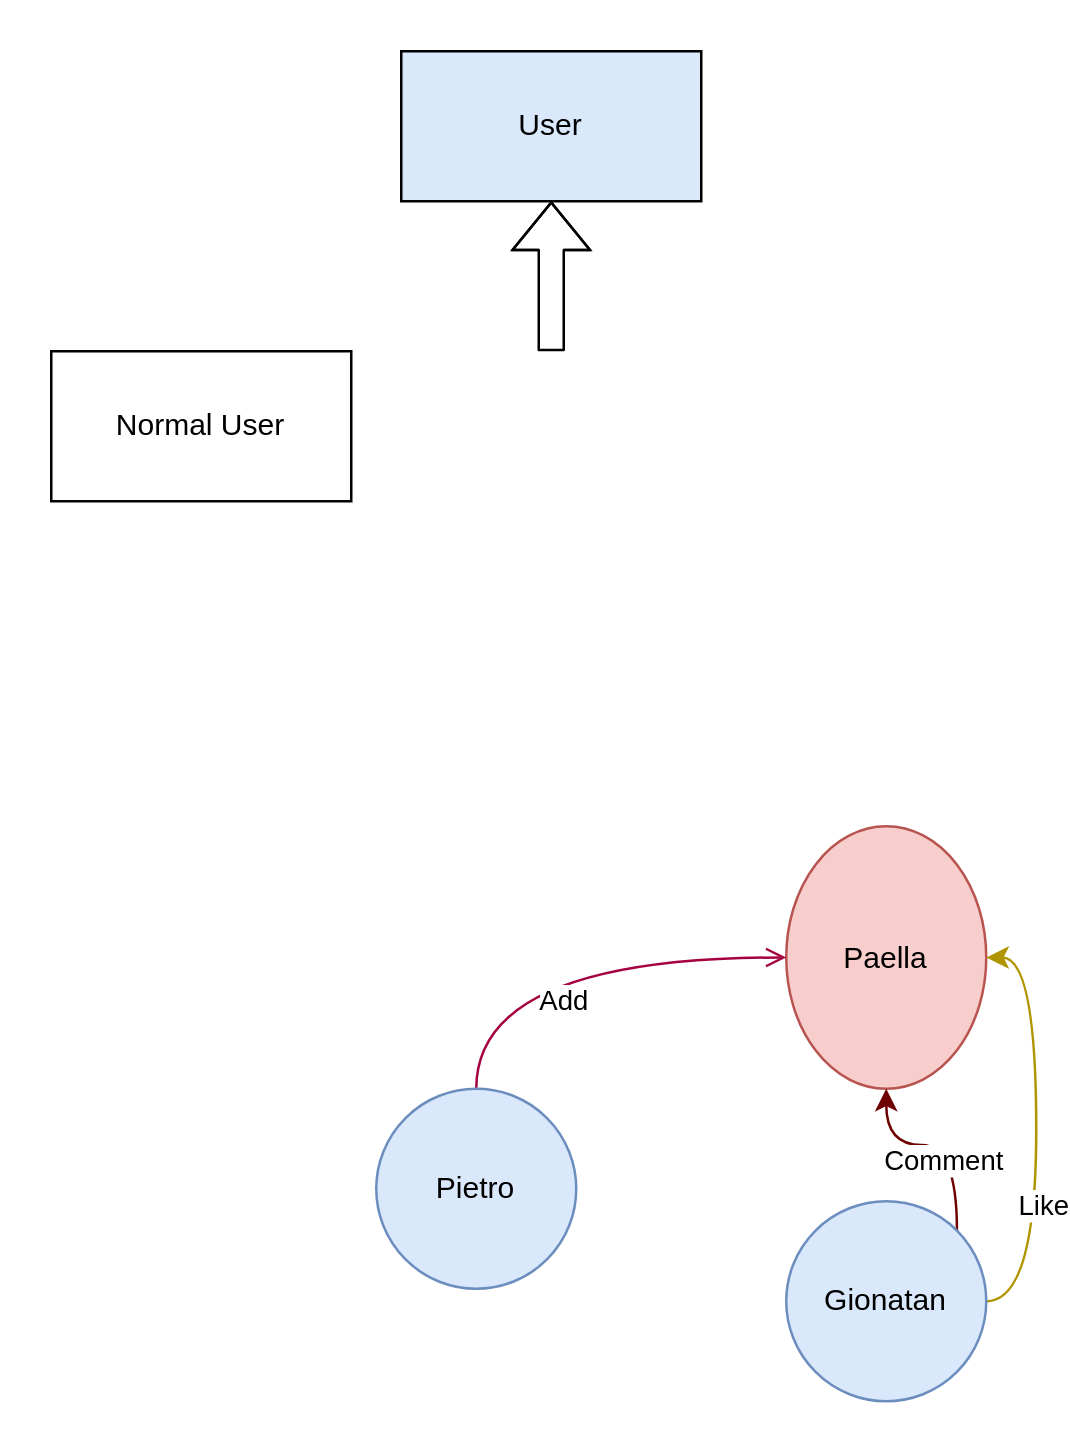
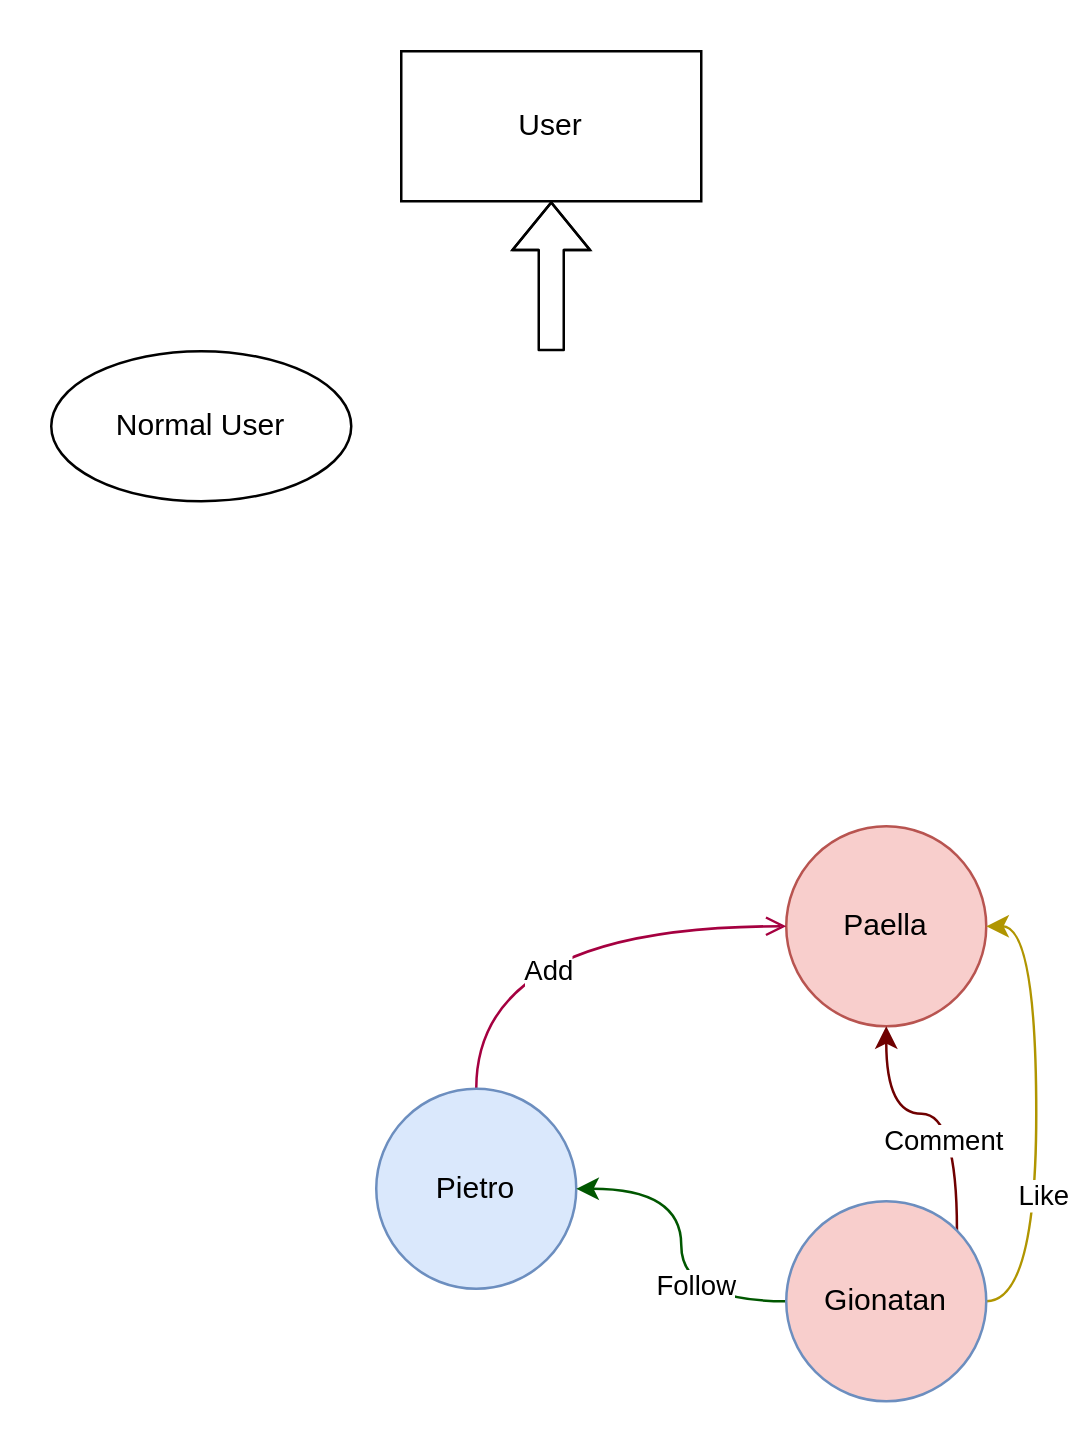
(551, 126) -> (551, 126)
(201, 426) -> (201, 426)
(886, 958) -> (886, 926)
none -> (682, 1252)
(886, 1301) -> (886, 1301)
